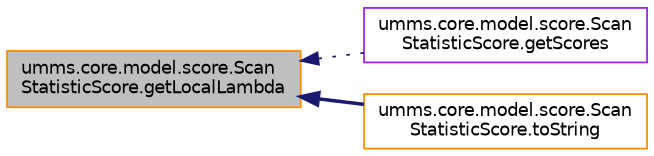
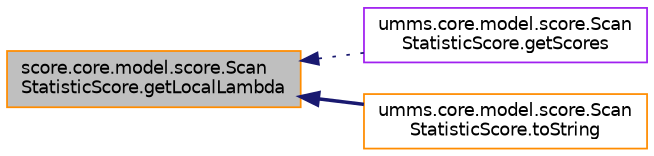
(154, 79) -> (154, 79)
